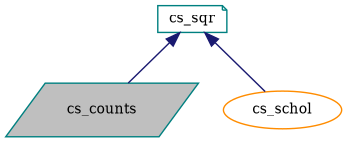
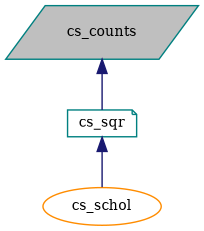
(149, 63) -> (102, 92)
